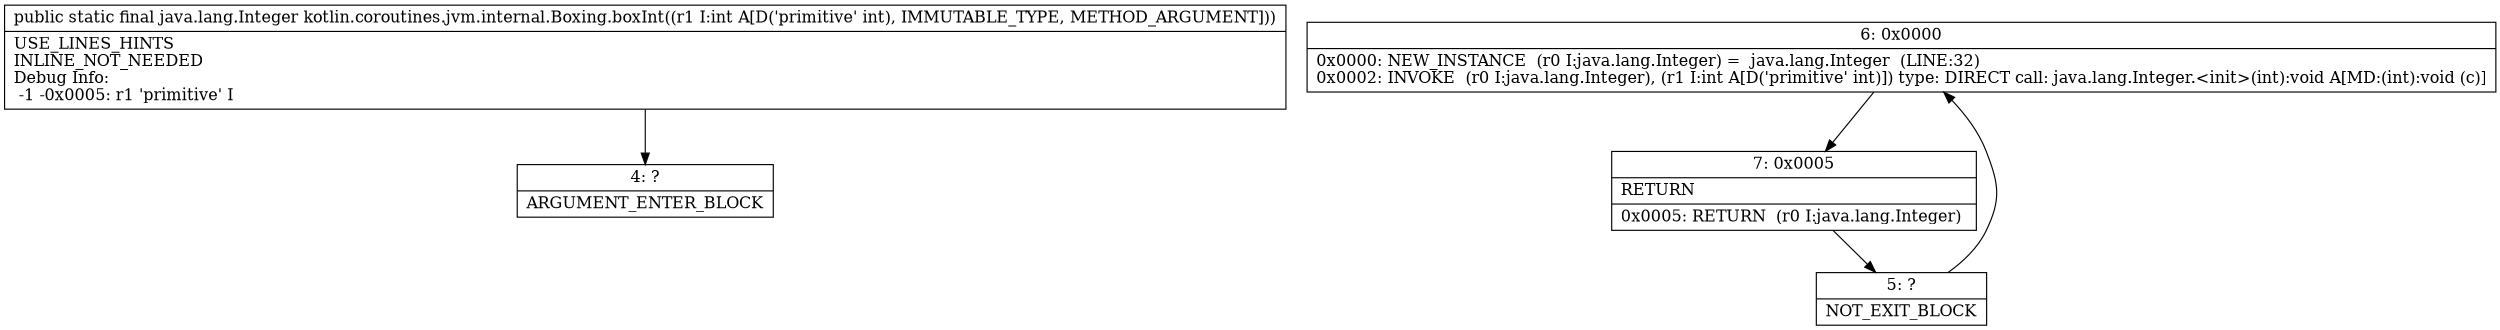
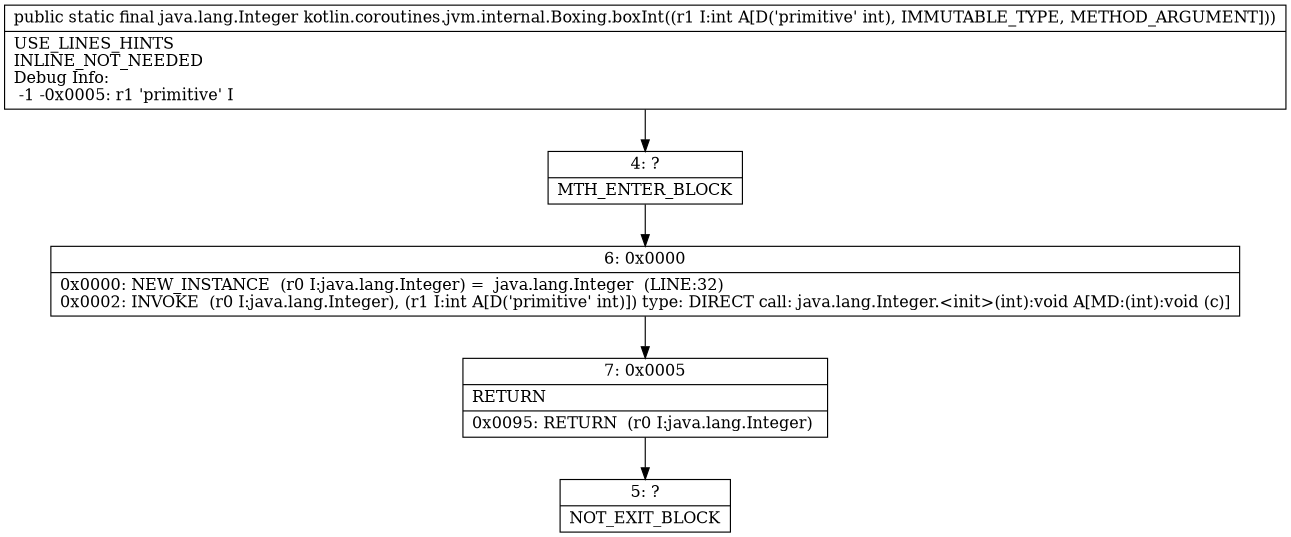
(1996, 189) -> (645, 220)
(645, 203) -> (645, 190)
(1794, 217) -> (645, 424)
